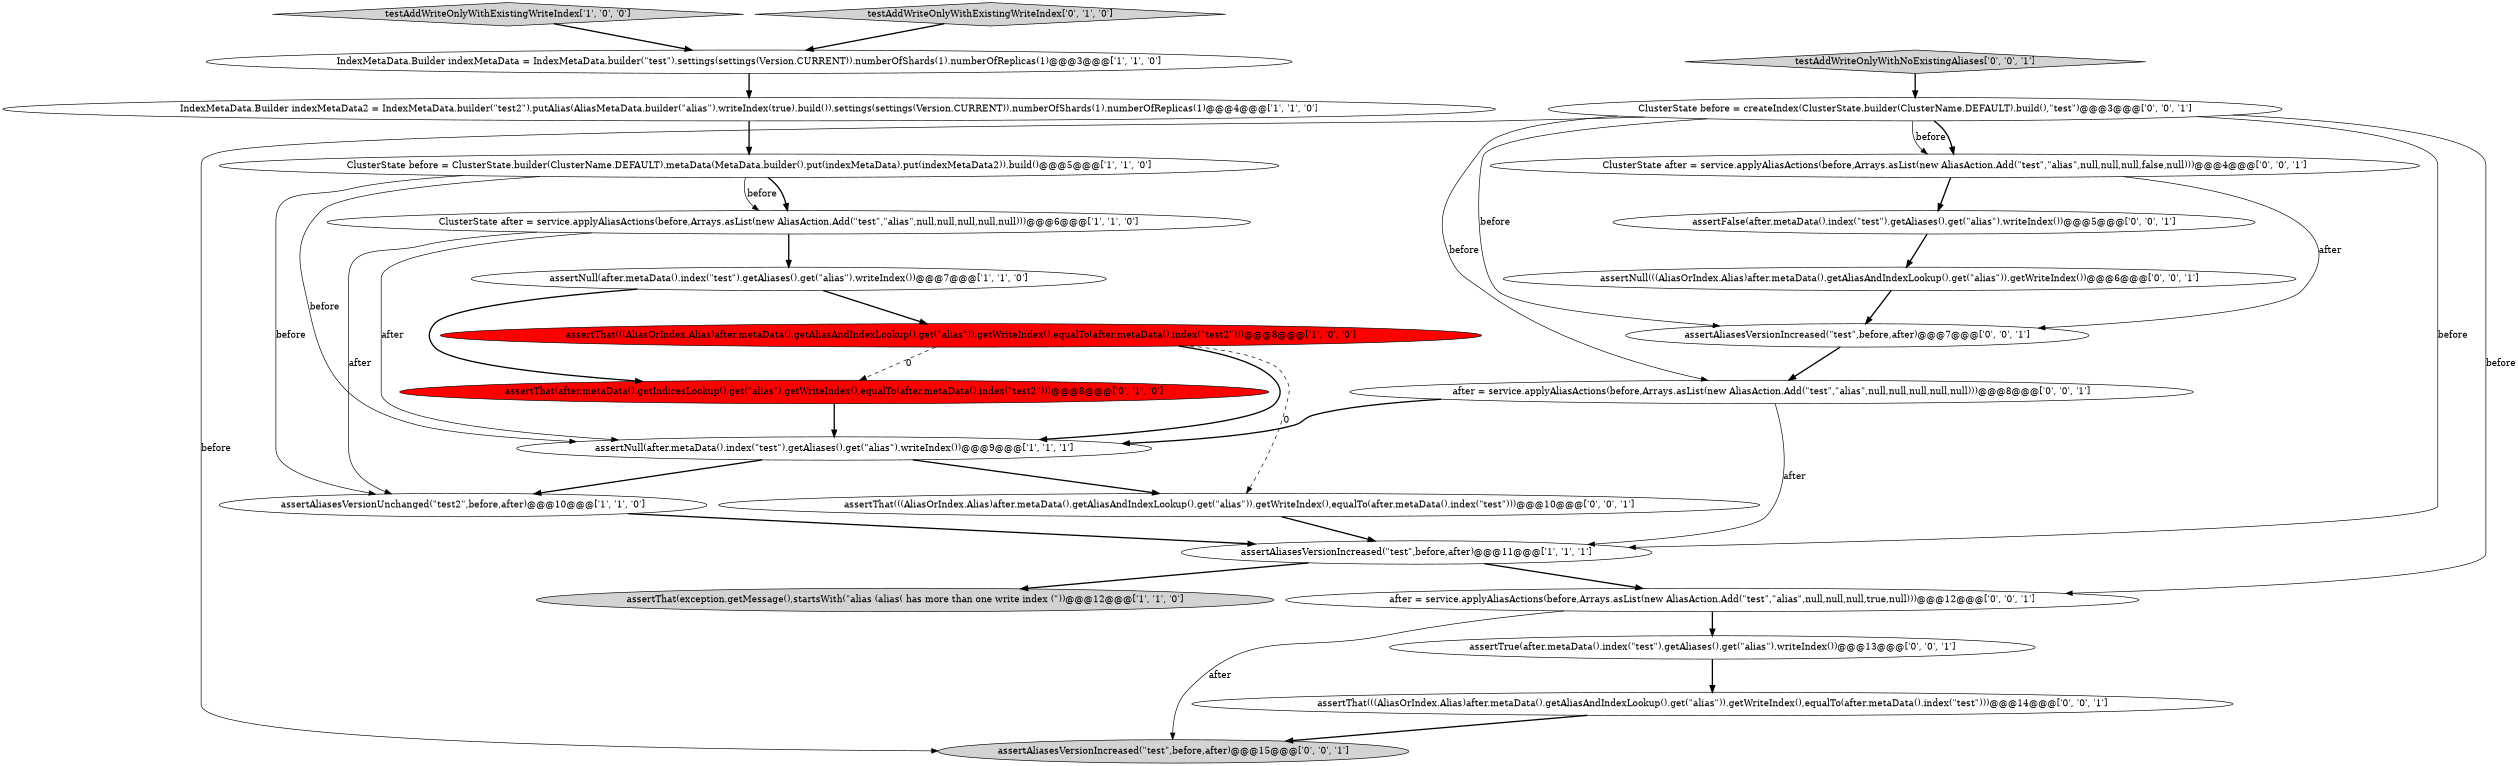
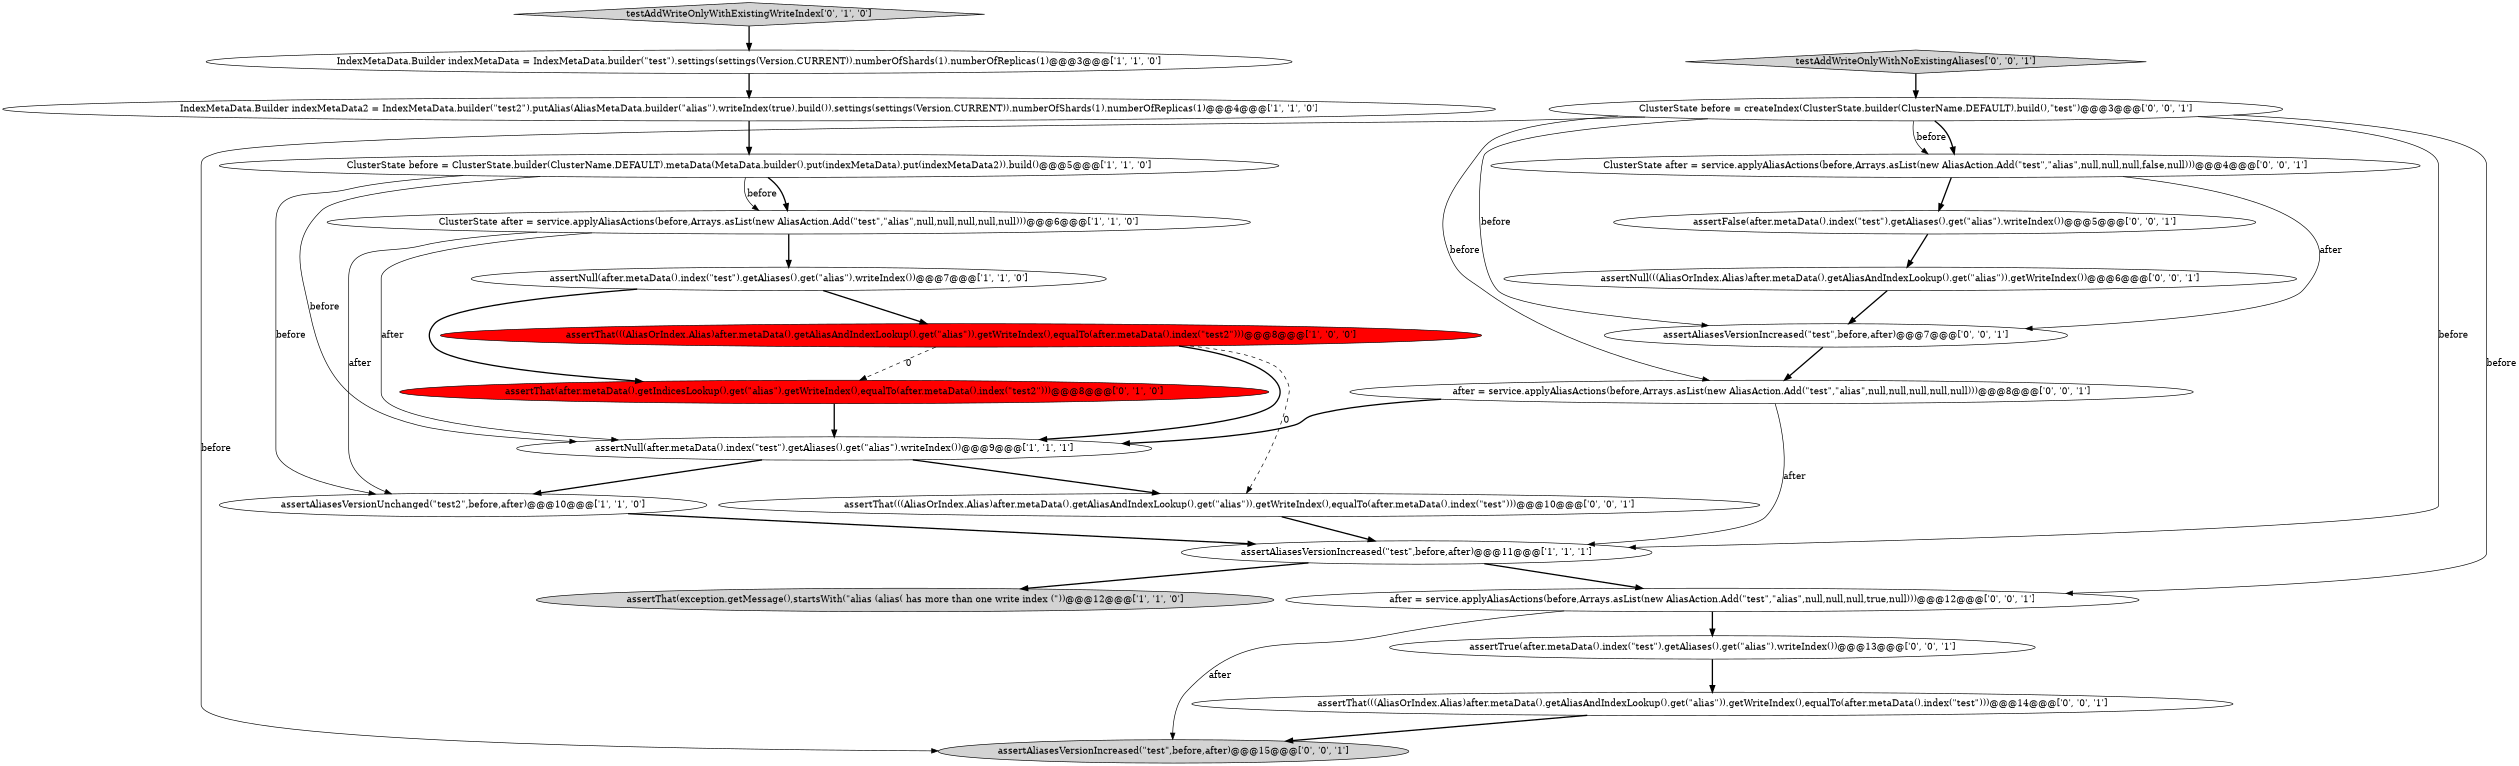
(508, 14) -> none
